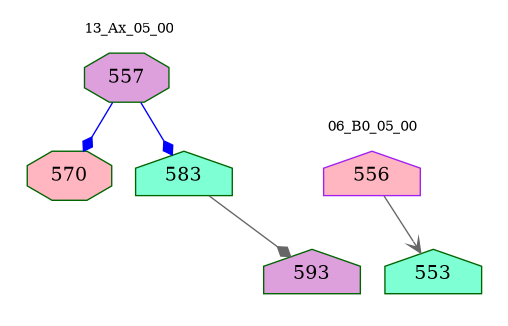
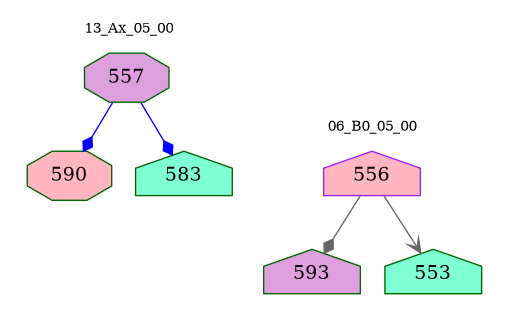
(69, 176) -> (69, 176)
(243, 221) -> (347, 217)
